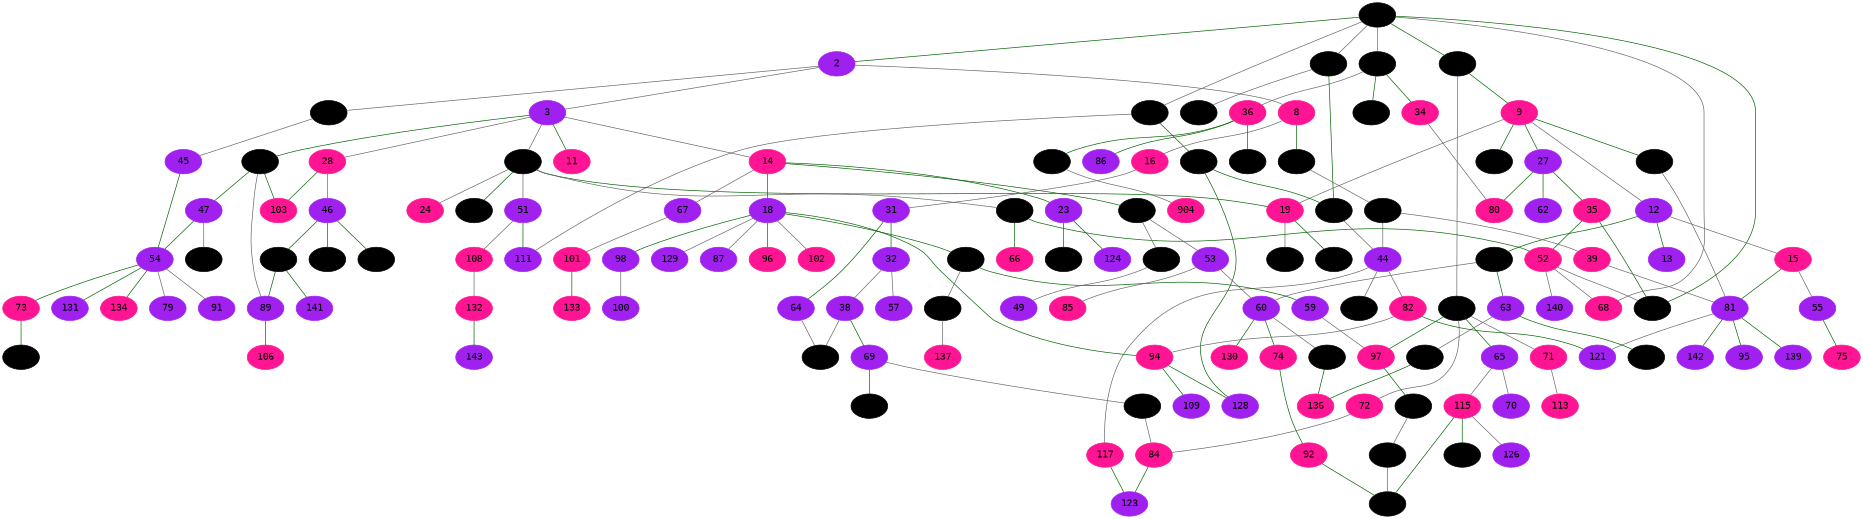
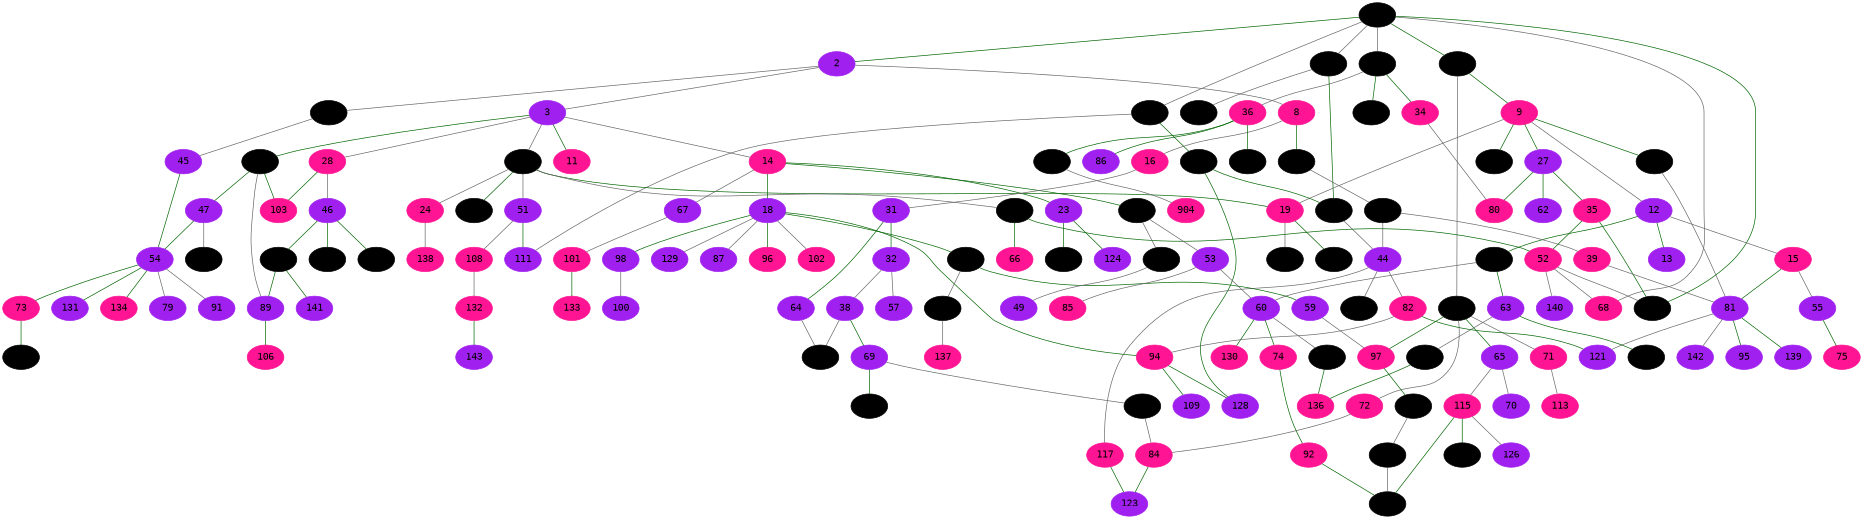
none -> (425, 259)
(1713, 333) -> (1713, 333)
